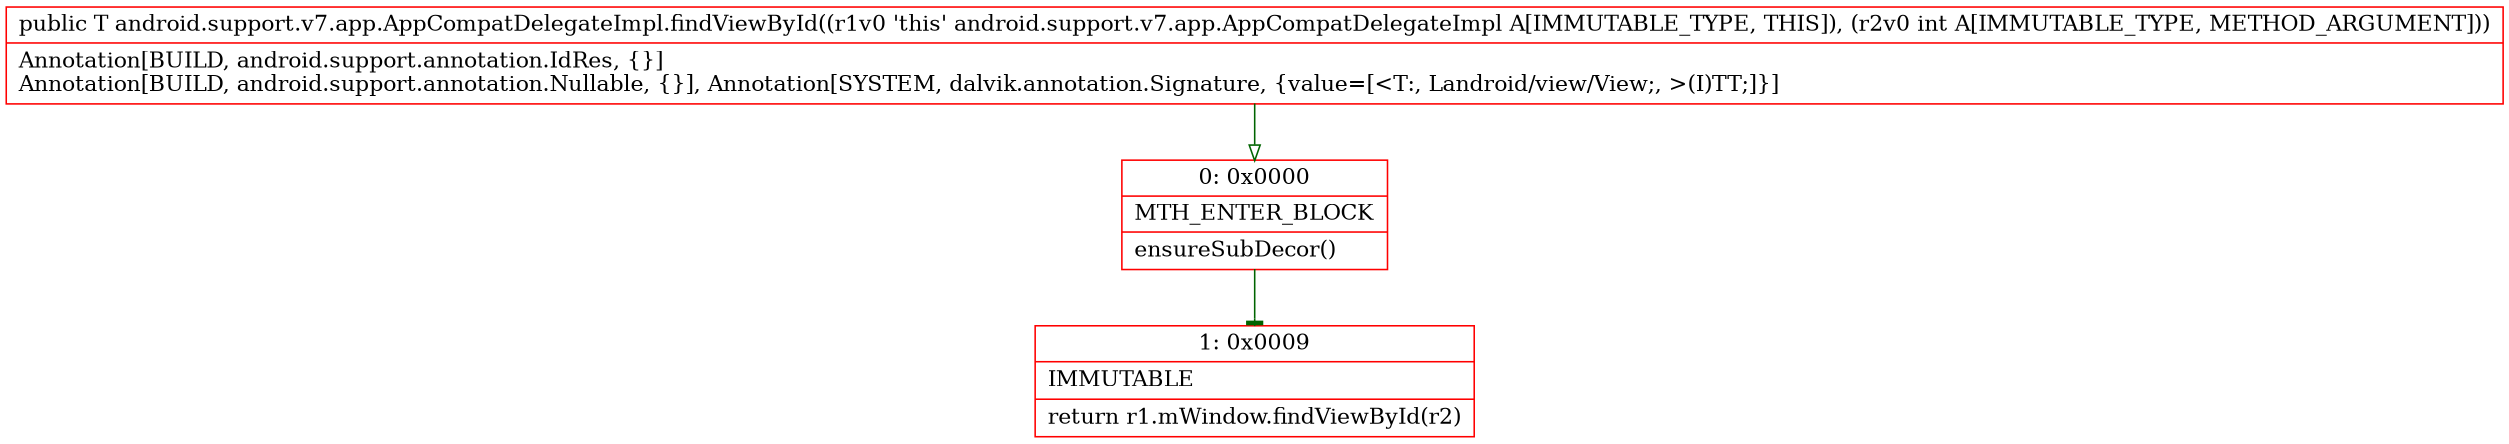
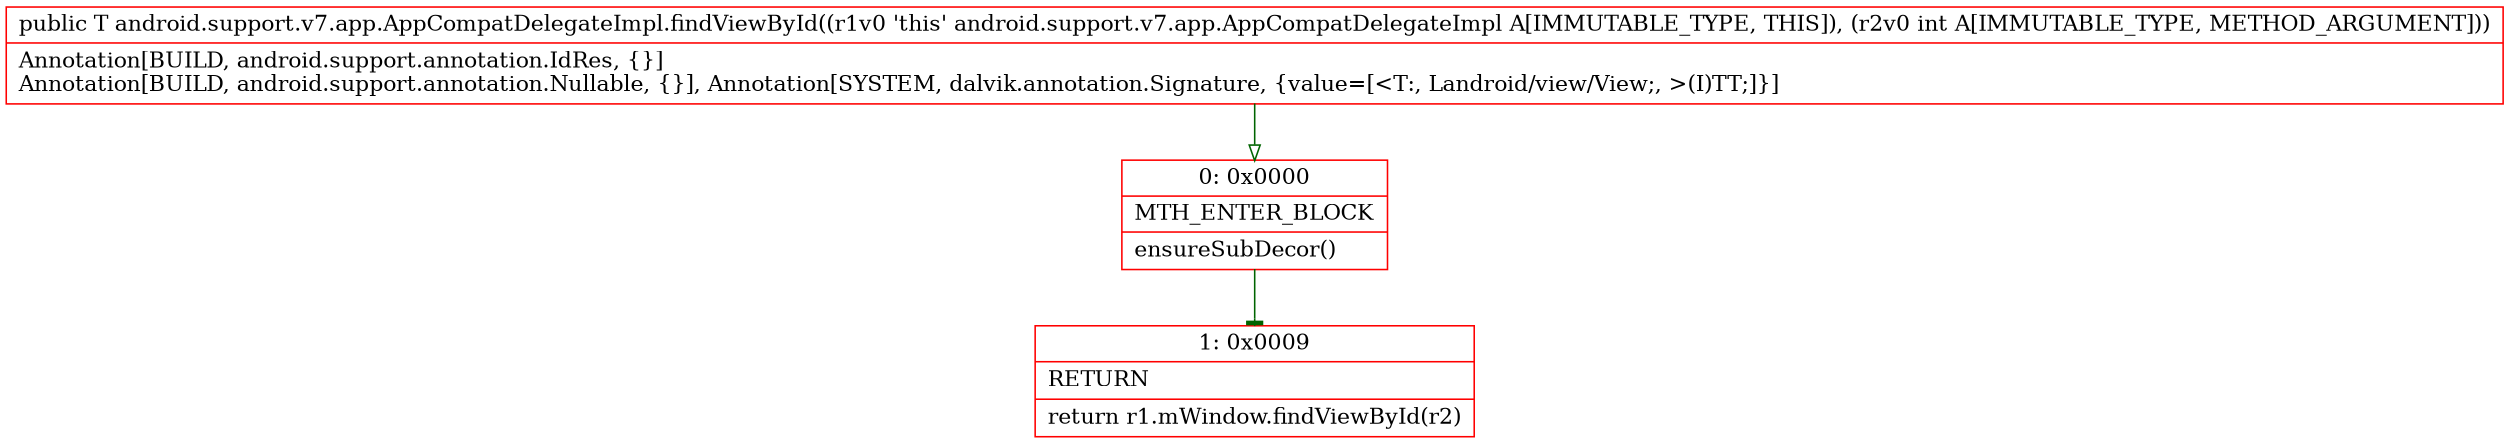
(1121, 380) -> (1098, 380)
